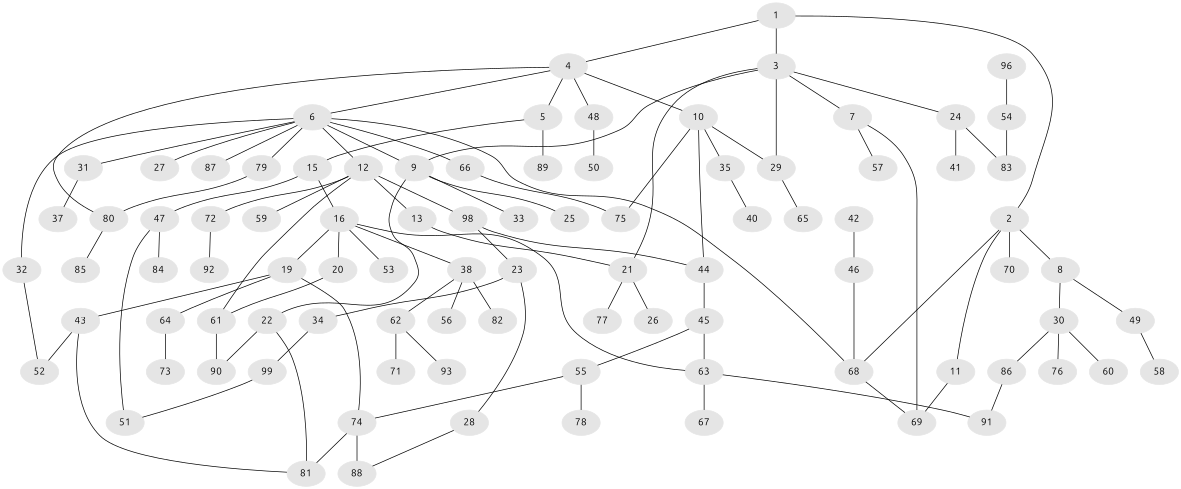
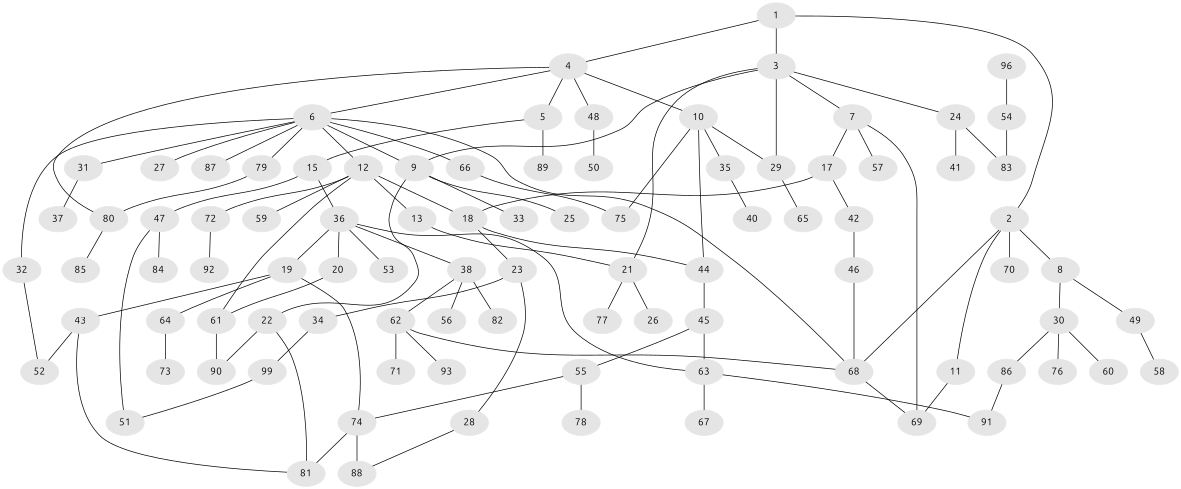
none -> (827, 168)
(339, 219) -> (339, 219)
(468, 219) -> (468, 219)
none -> (600, 355)
